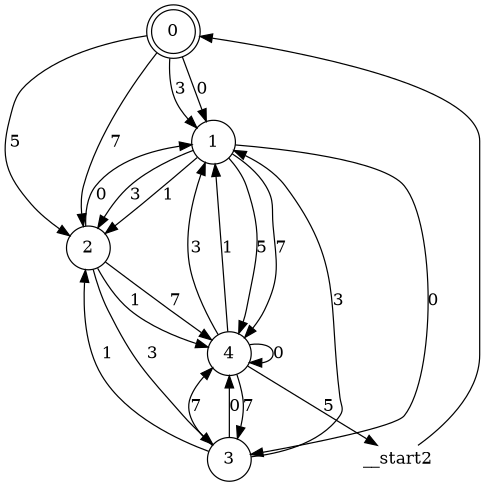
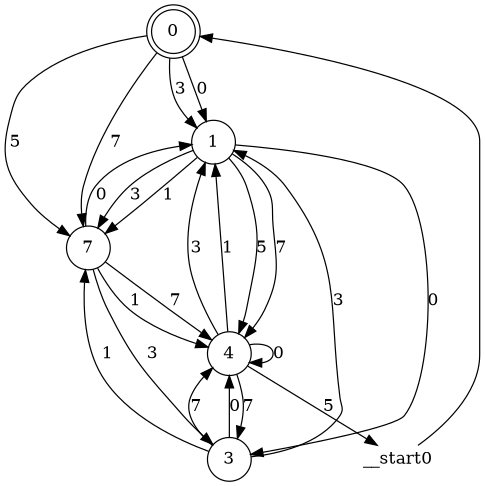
(88, 248) -> (88, 248)
(398, 459) -> (398, 459)
